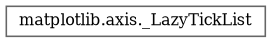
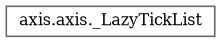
(136, 21) -> (111, 21)
